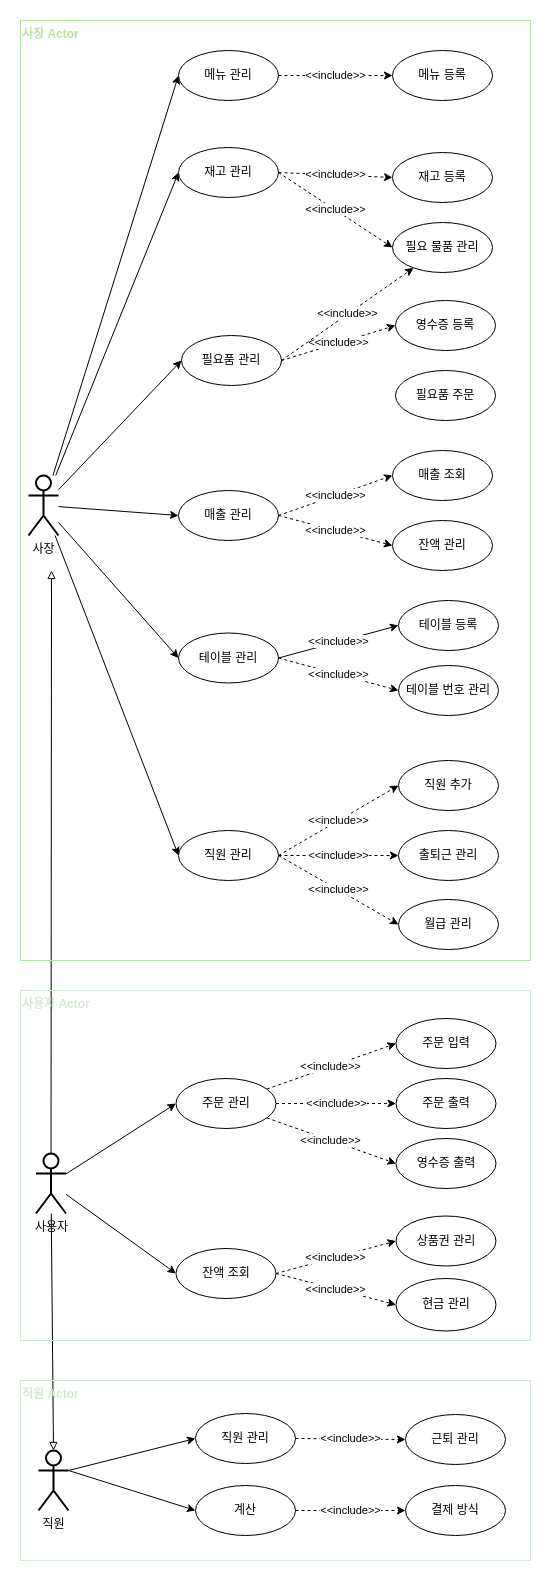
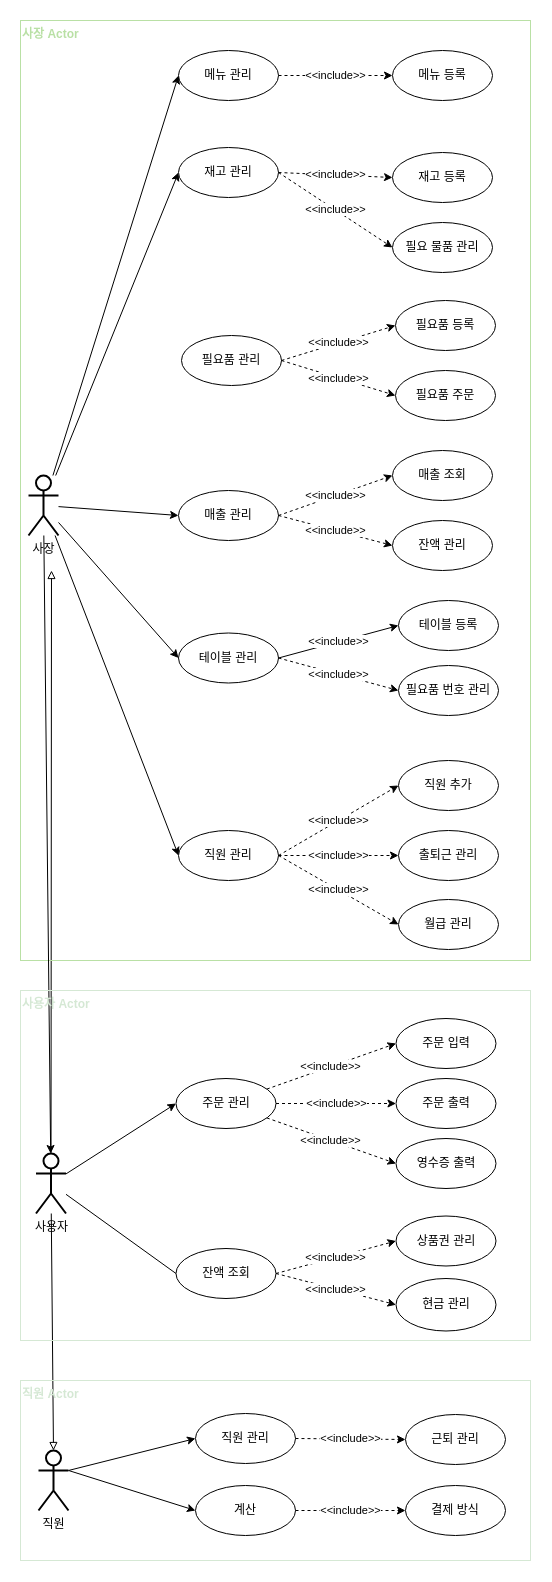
(347, 314) -> (335, 377)
(446, 326) -> (446, 326)
(118, 427) -> (47, 791)
(449, 691) -> (449, 691)
(169, 1269) -> (171, 1270)
